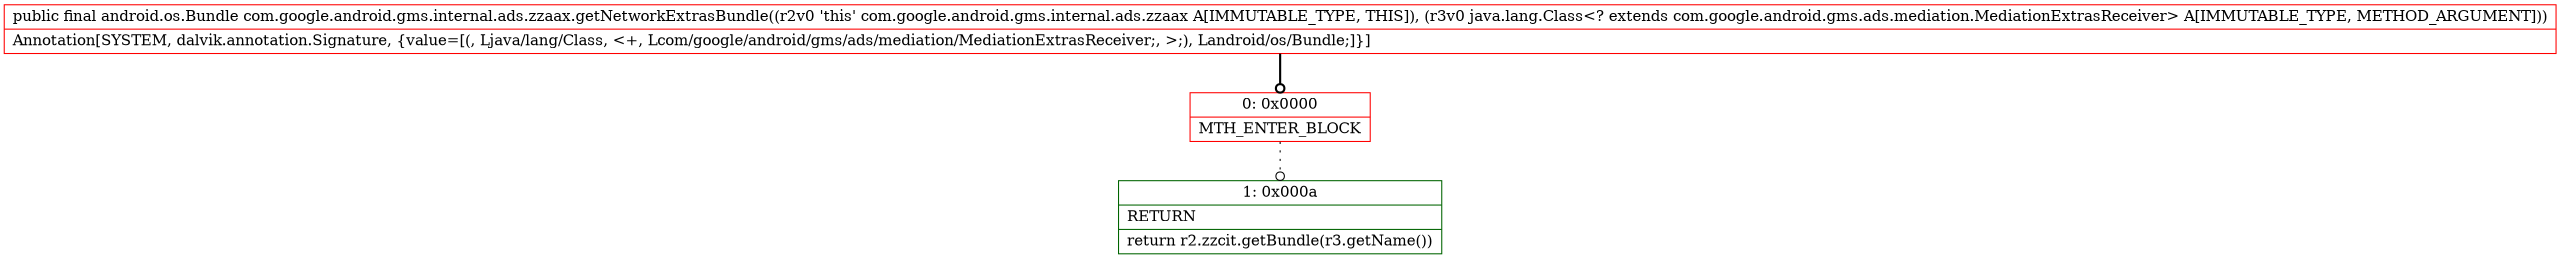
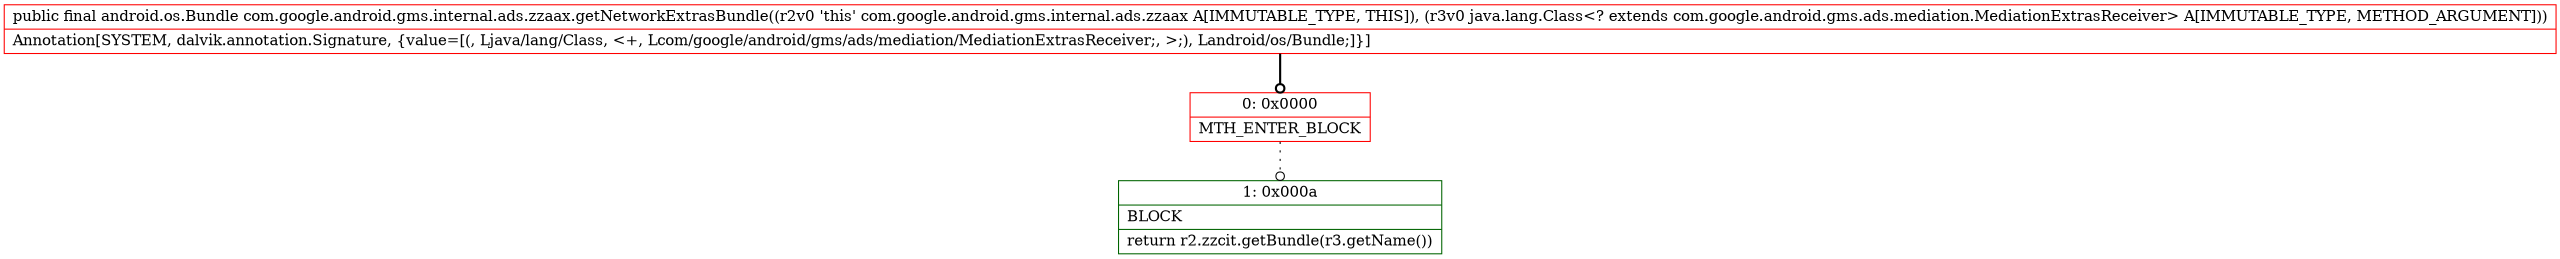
(1161, 217) -> (1155, 217)
